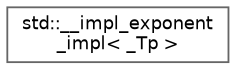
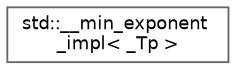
(118, 35) -> (118, 35)
